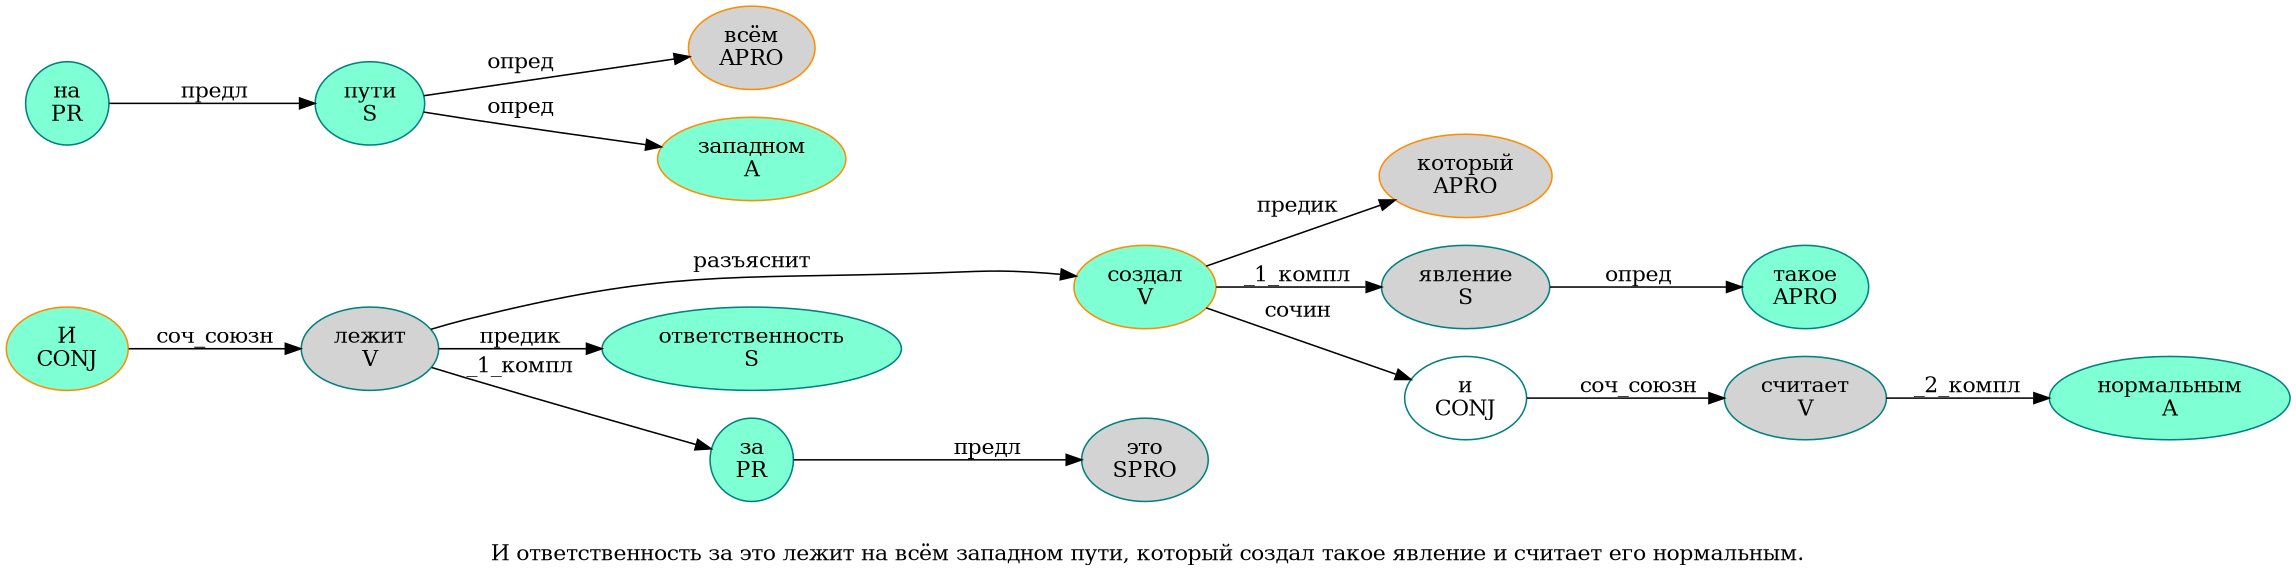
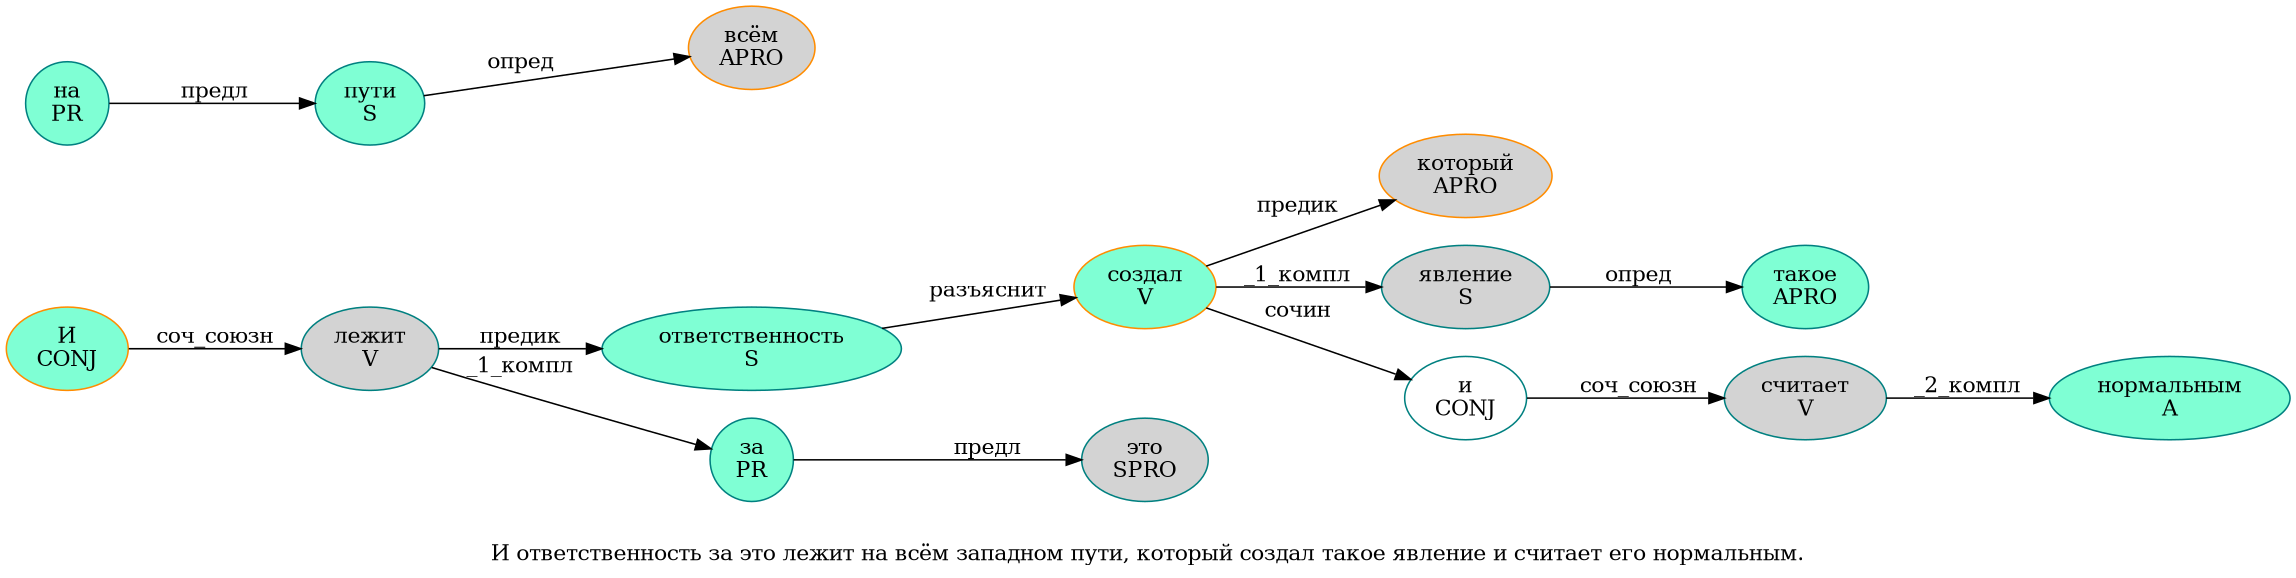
(752, 159) -> none
(743, 277) -> (971, 314)
